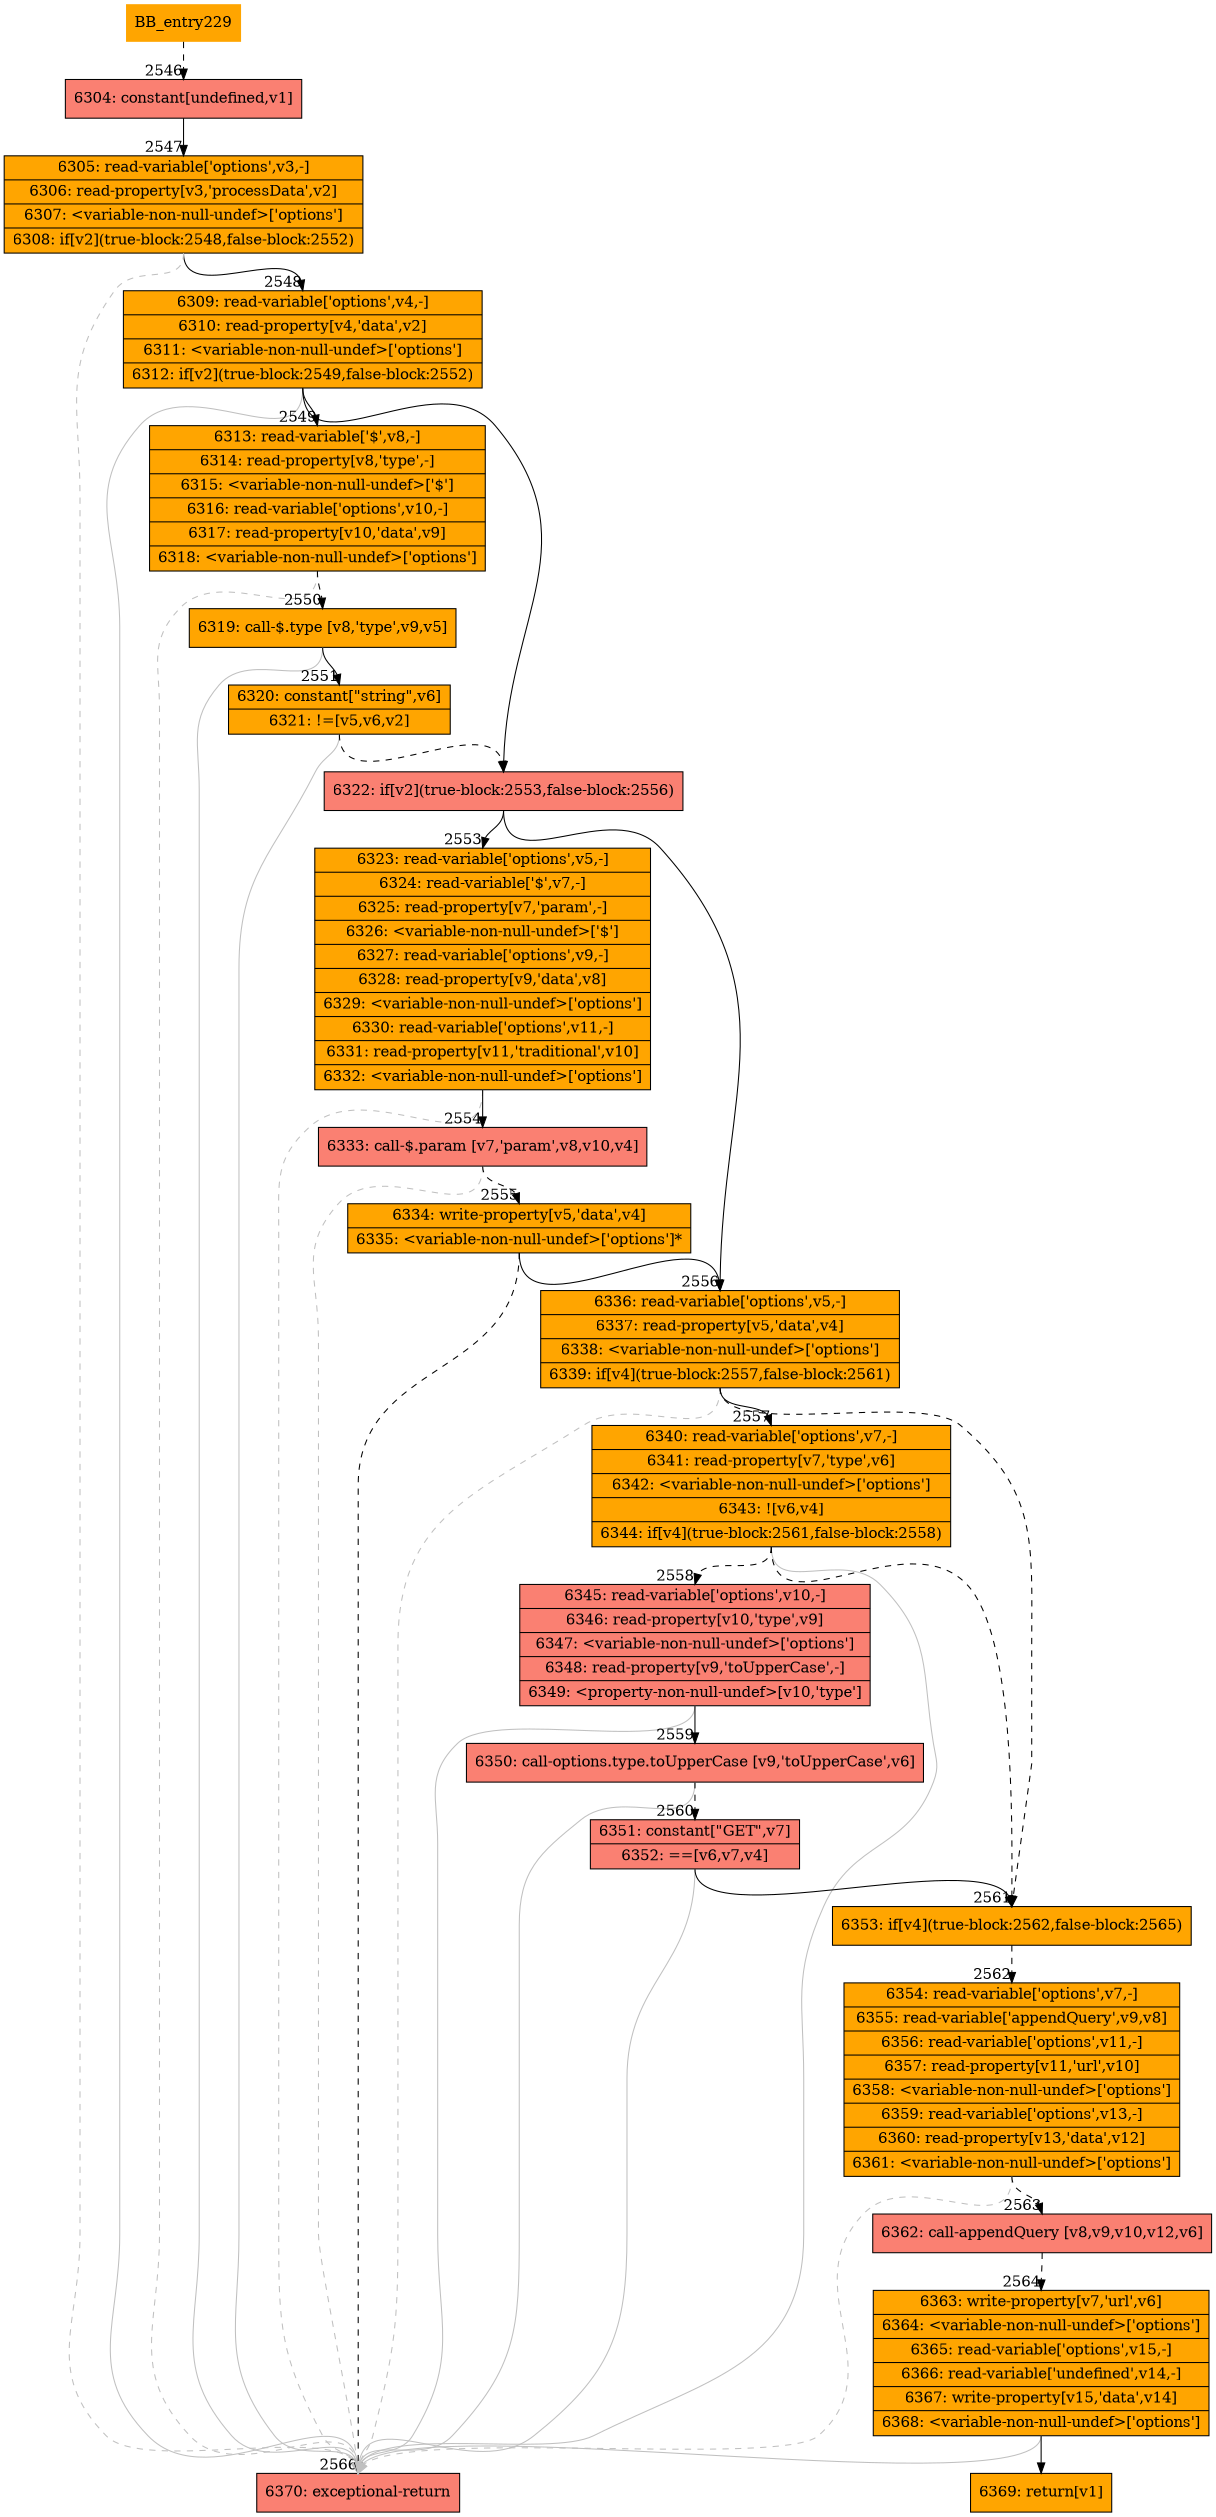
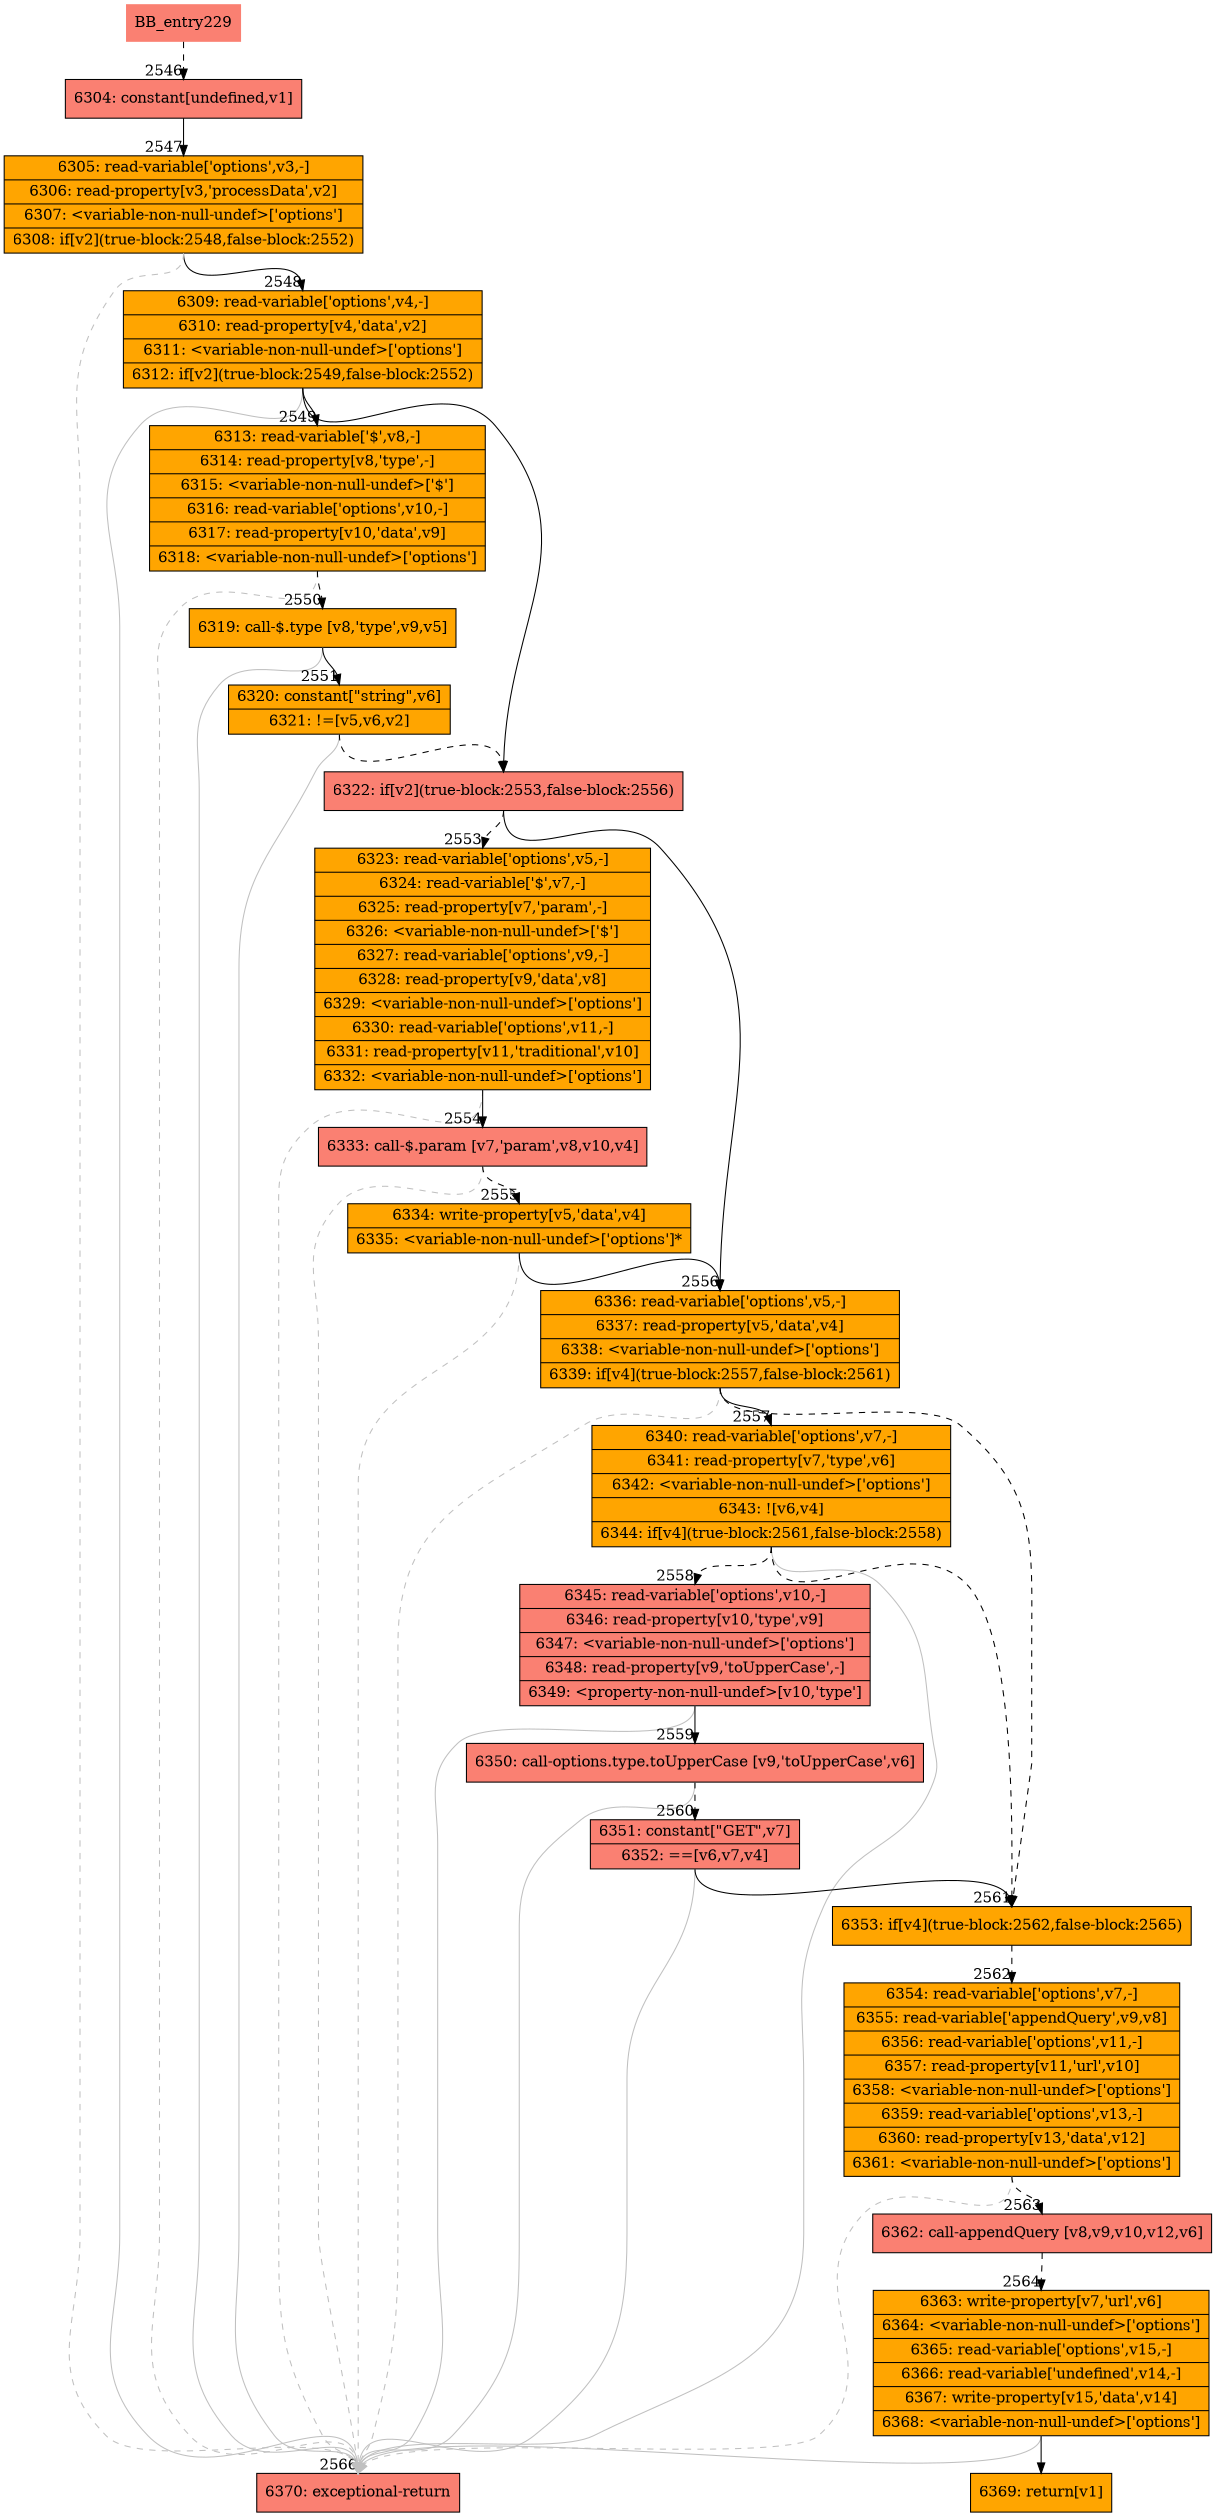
(184, 23) -> (184, 23)
(497, 826) -> (497, 826)
(358, 1826) -> (358, 1826)
